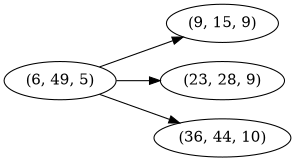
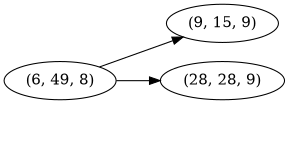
(60, 81) -> (60, 81)
(222, 81) -> (222, 81)
(222, 138) -> none
